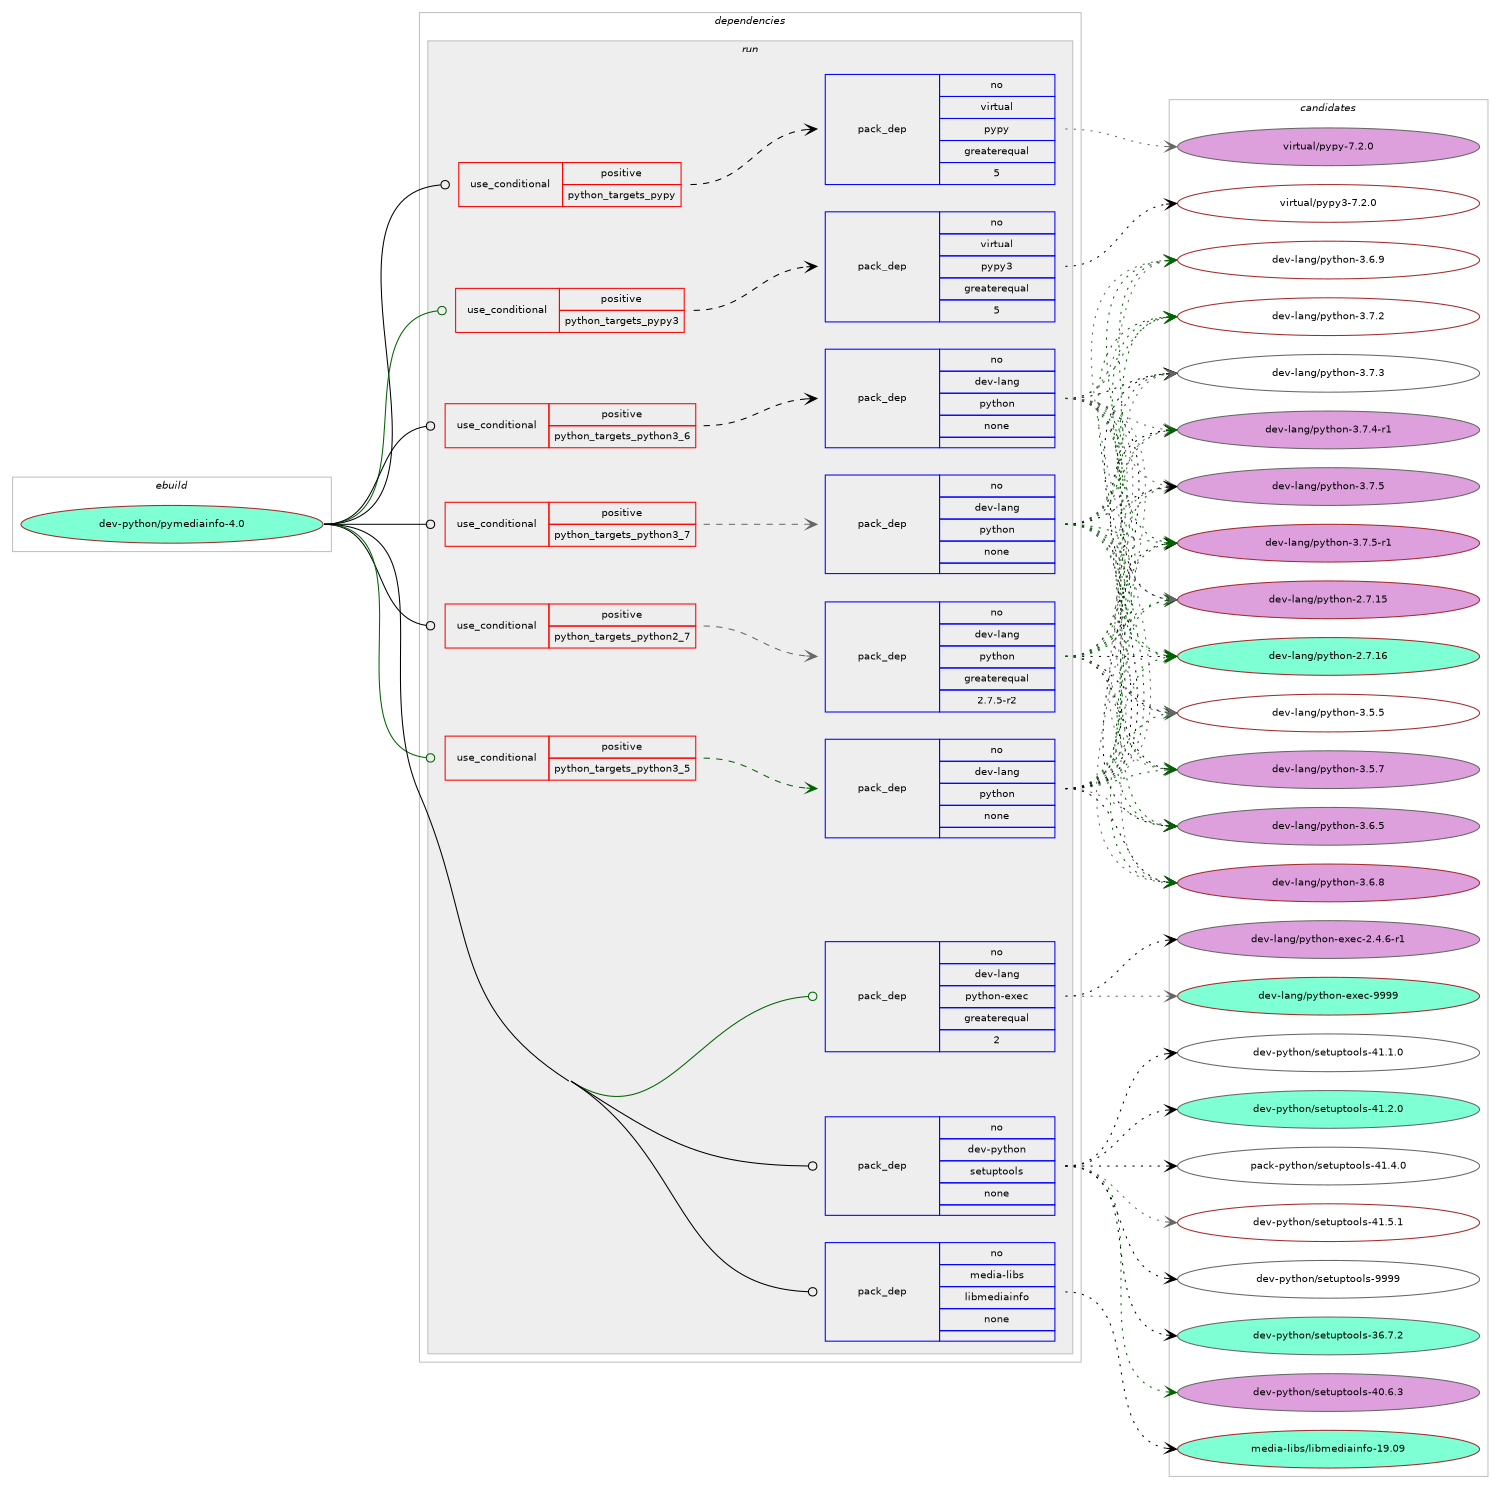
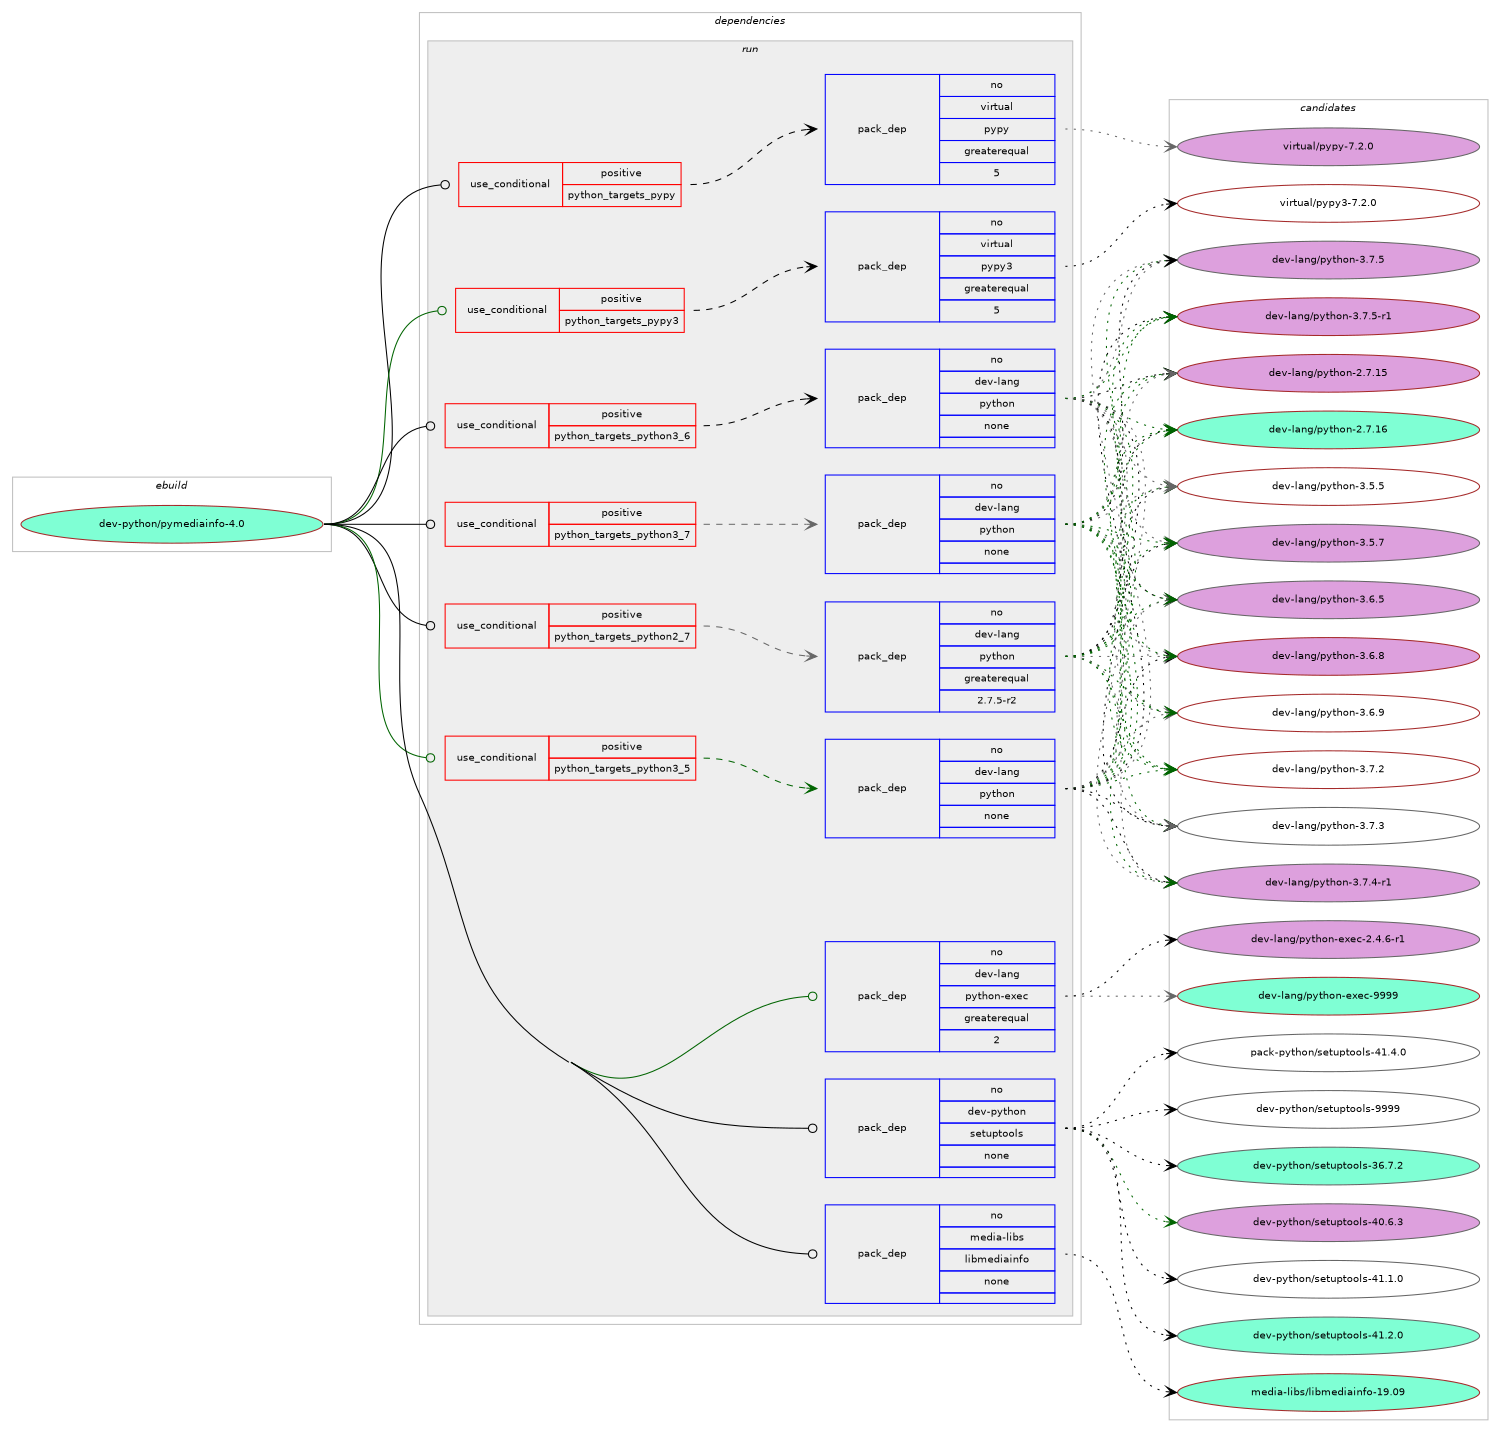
(1329, 1223) -> none
